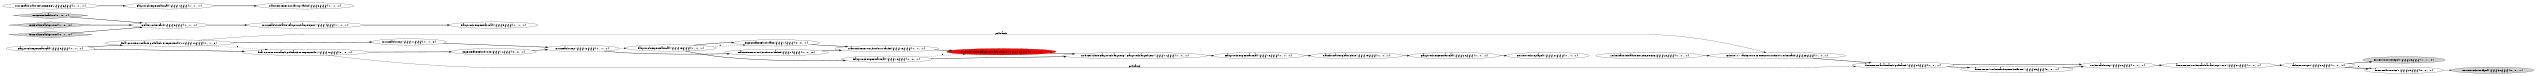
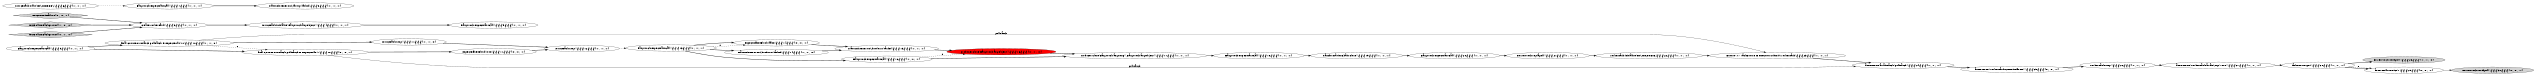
(111, 6) -> (111, 6)
(666, 54) -> (721, 50)
none -> (1592, 56)
(2016, 64) -> none
